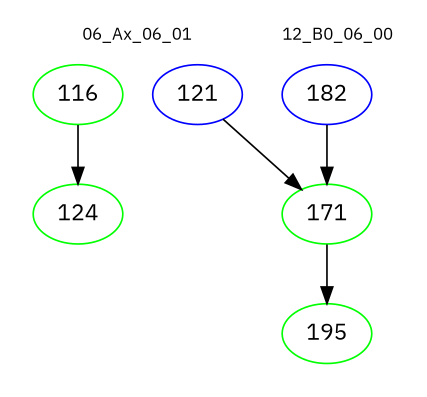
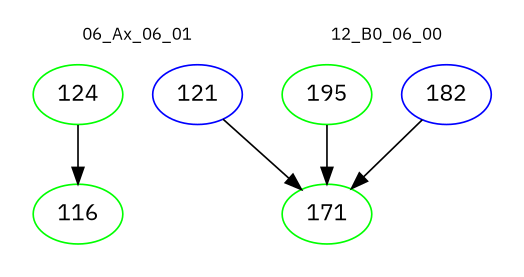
(78, 146) -> (78, 146)
(327, 266) -> (327, 146)
